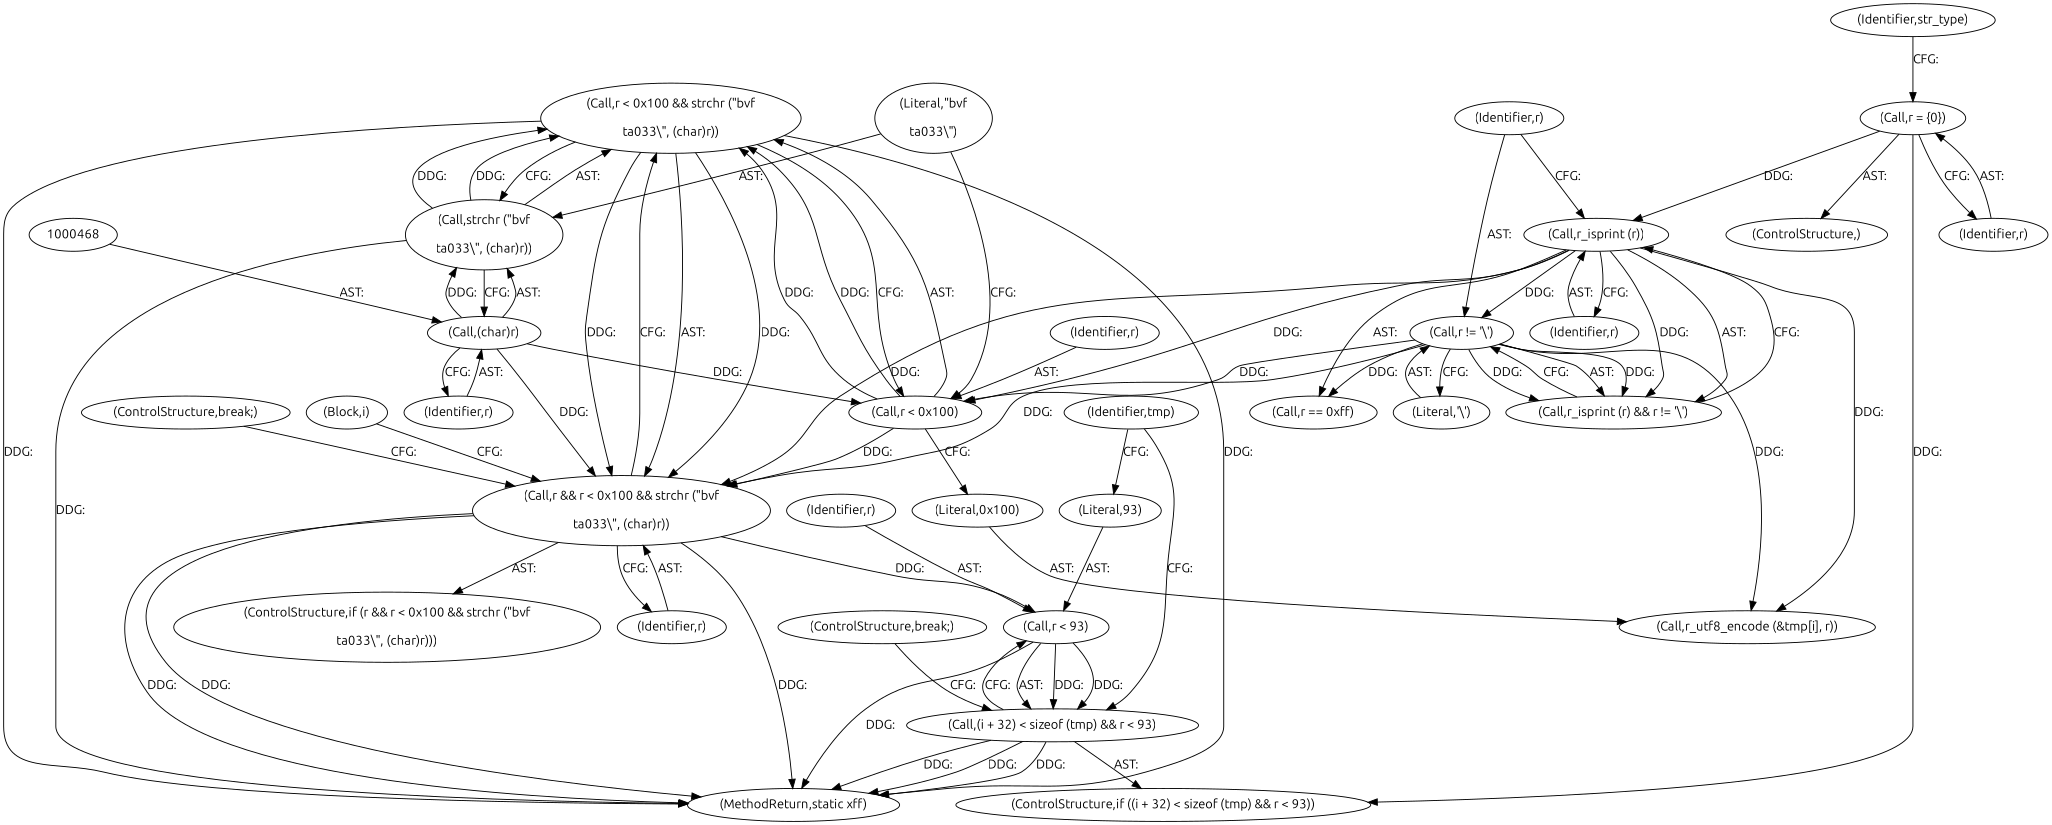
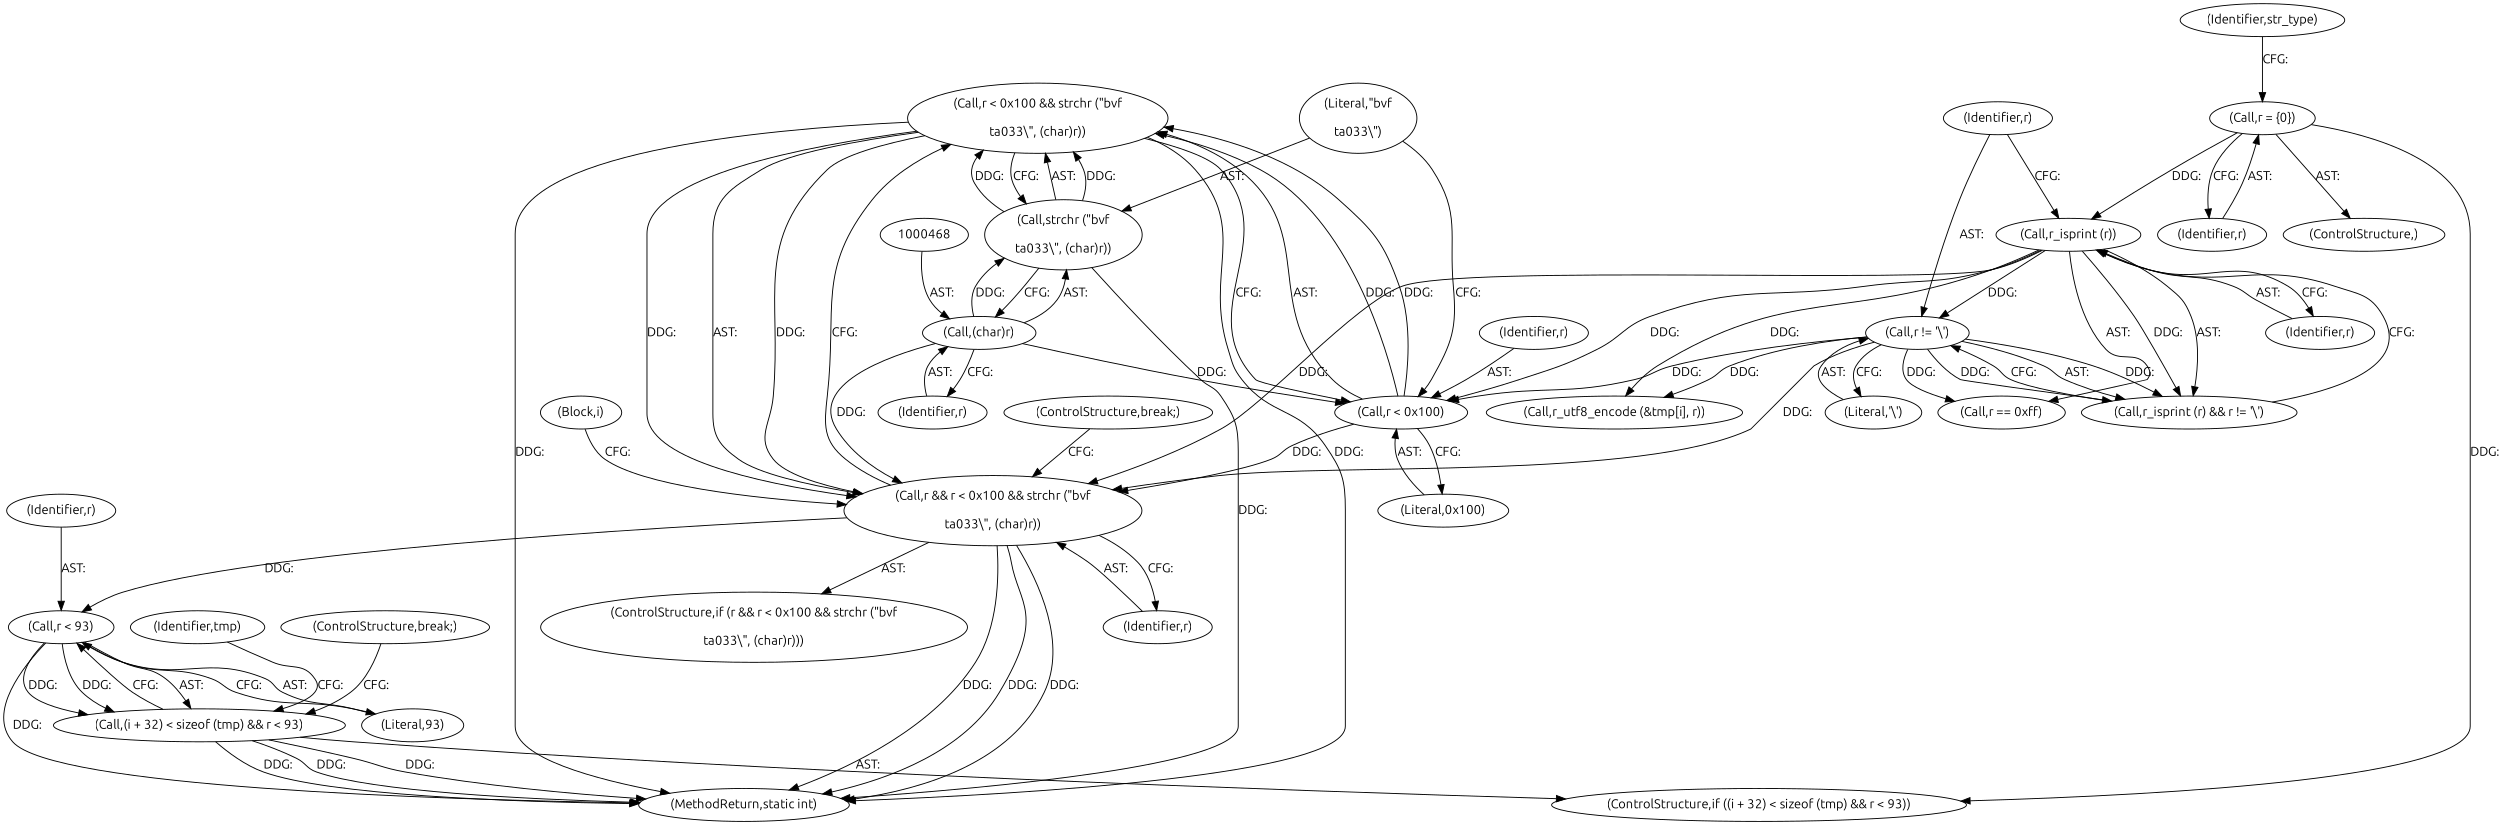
(1122, 457) -> (222, 685)
(1294, 604) -> (1406, 475)
(794, 805) -> (744, 805)
